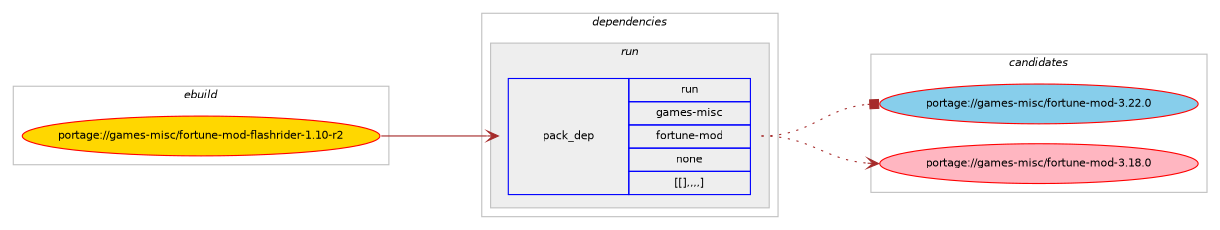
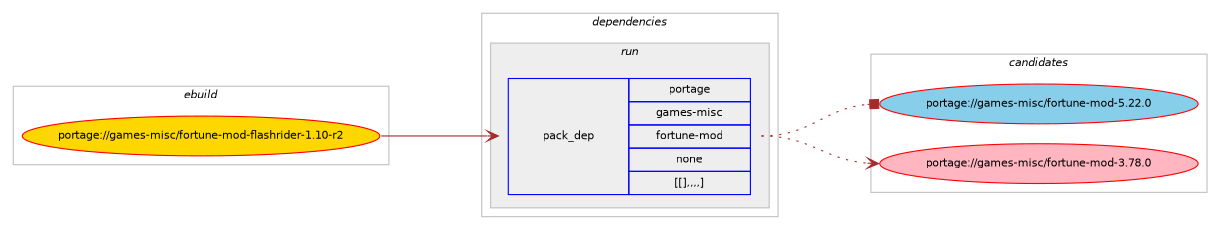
(690, 90) -> (690, 90)
(1039, 104) -> (1039, 104)
(1039, 164) -> (1039, 164)
